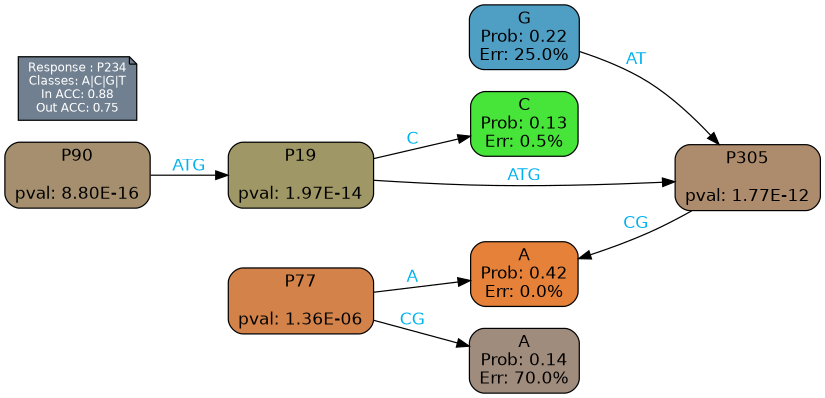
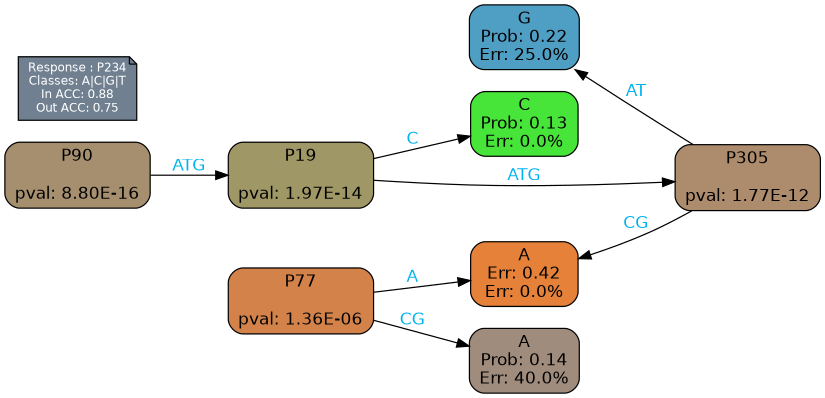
(651, 84) -> (639, 111)
(524, 124) -> (524, 124)
(524, 274) -> (524, 274)
(524, 361) -> (524, 361)
